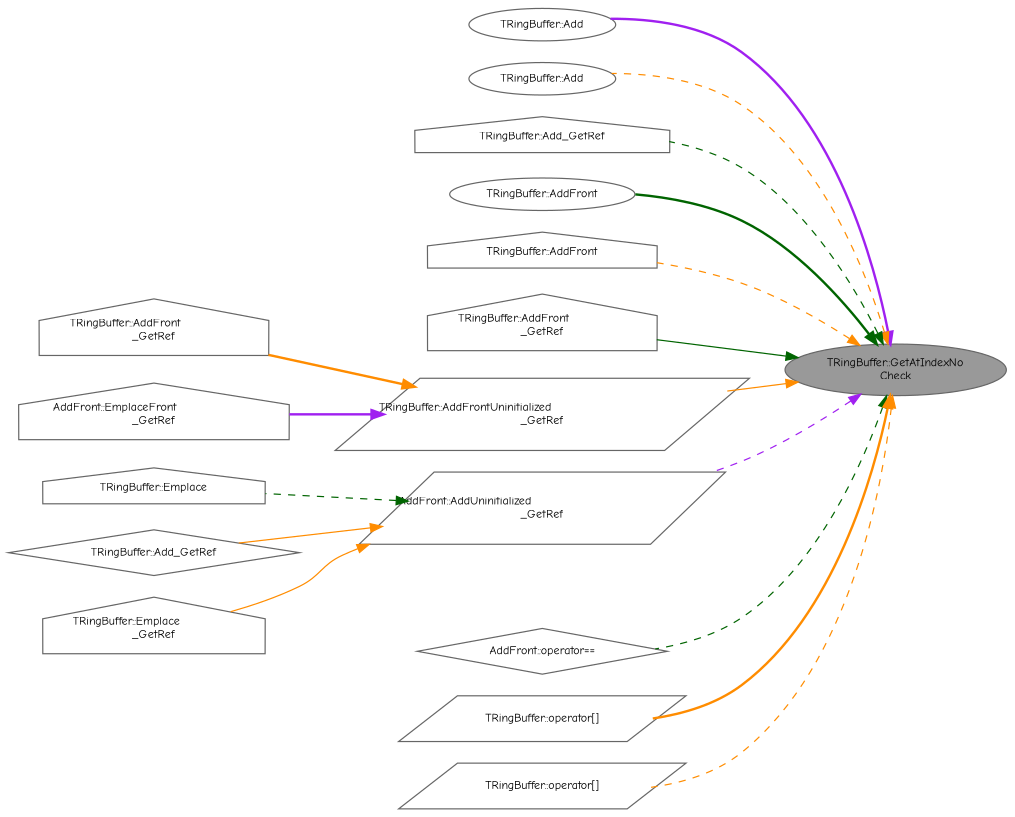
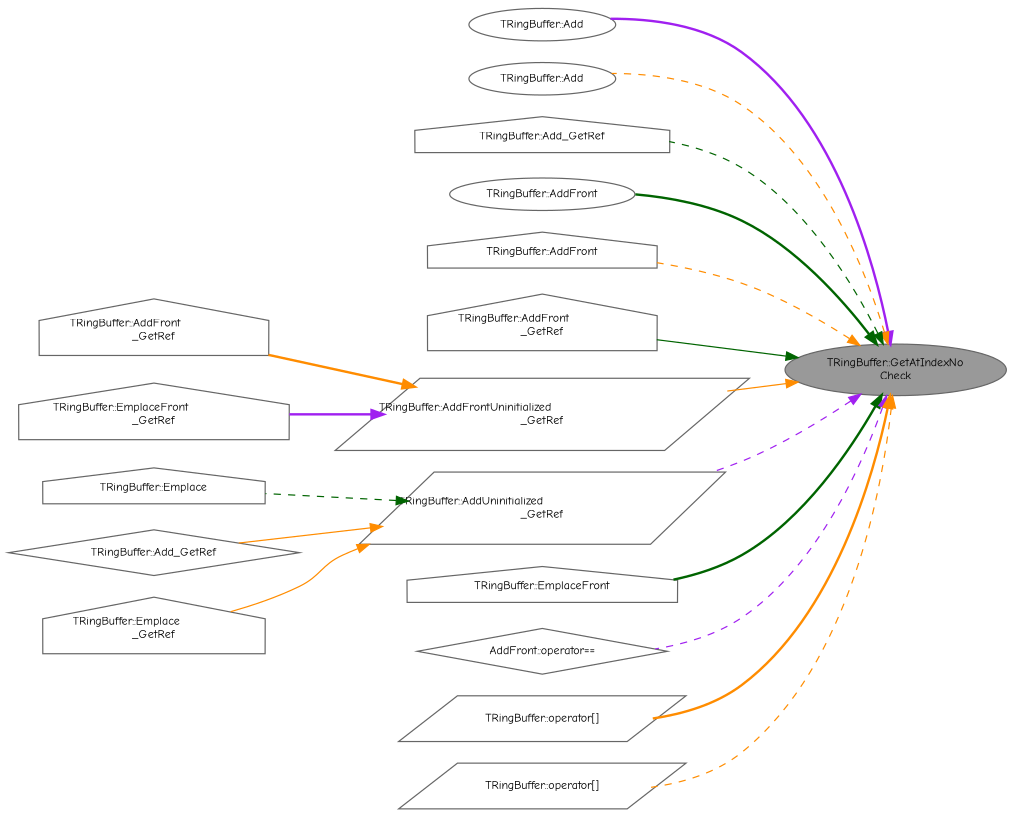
(154, 414) -> (154, 414)
(542, 508) -> (542, 508)
(801, 561) -> (801, 561)
none -> (542, 586)
